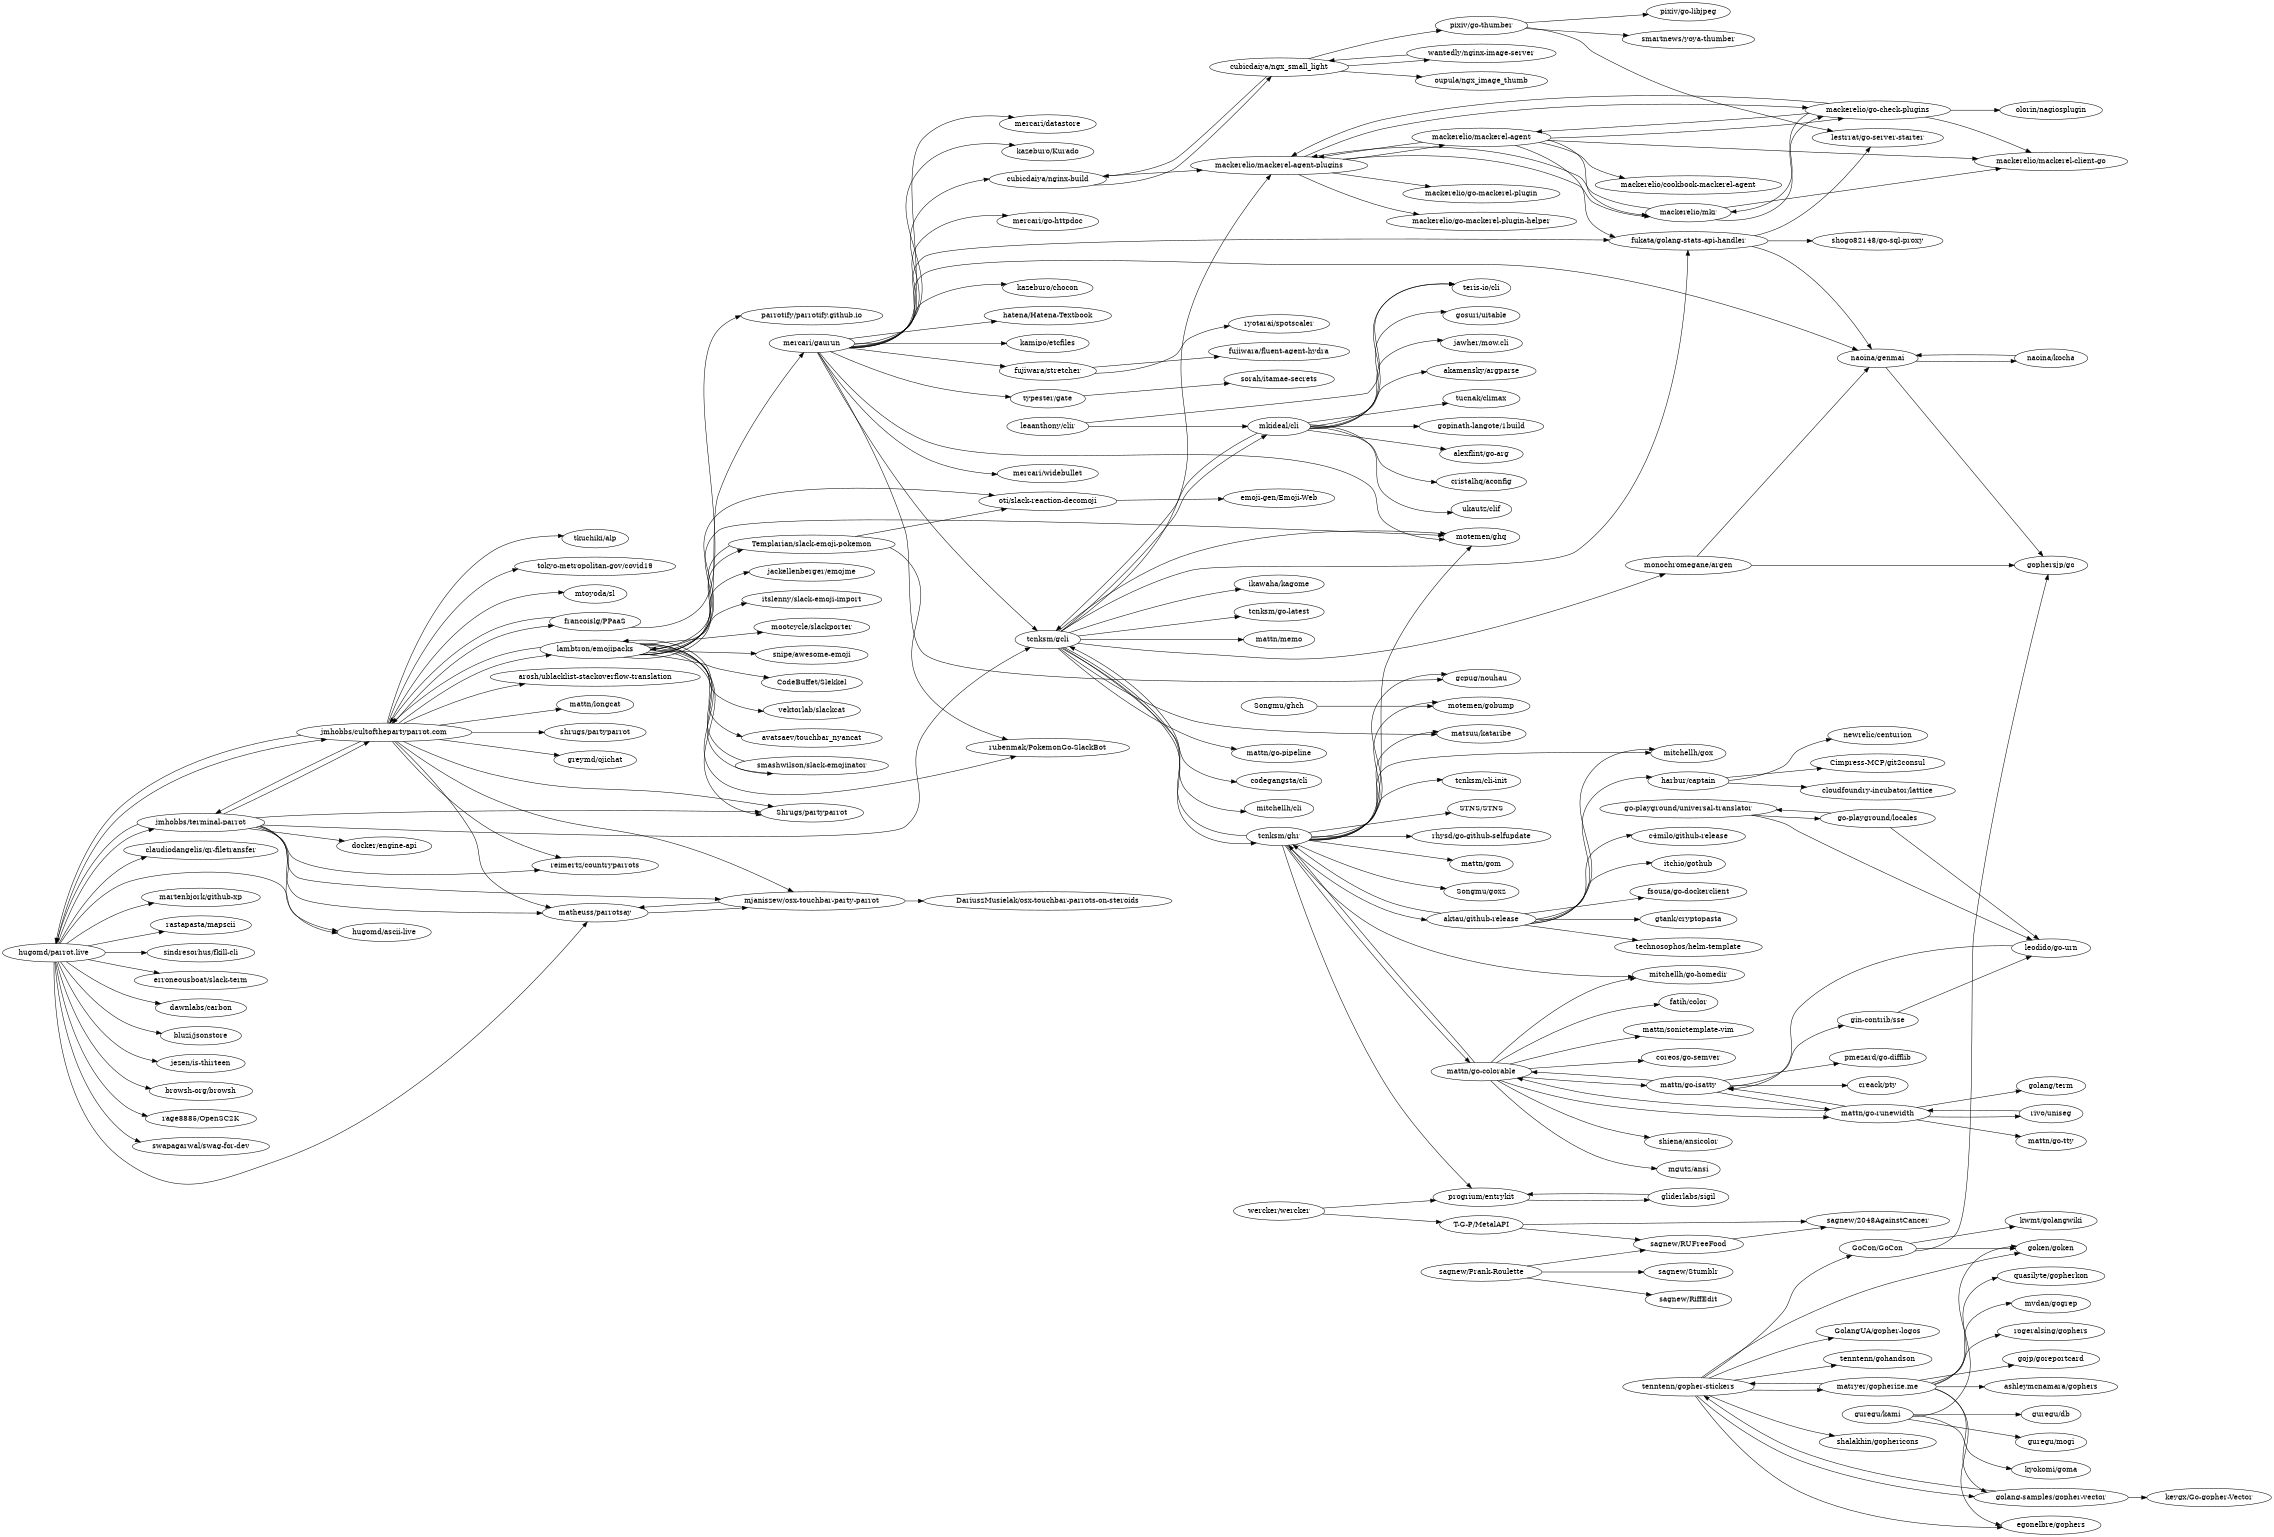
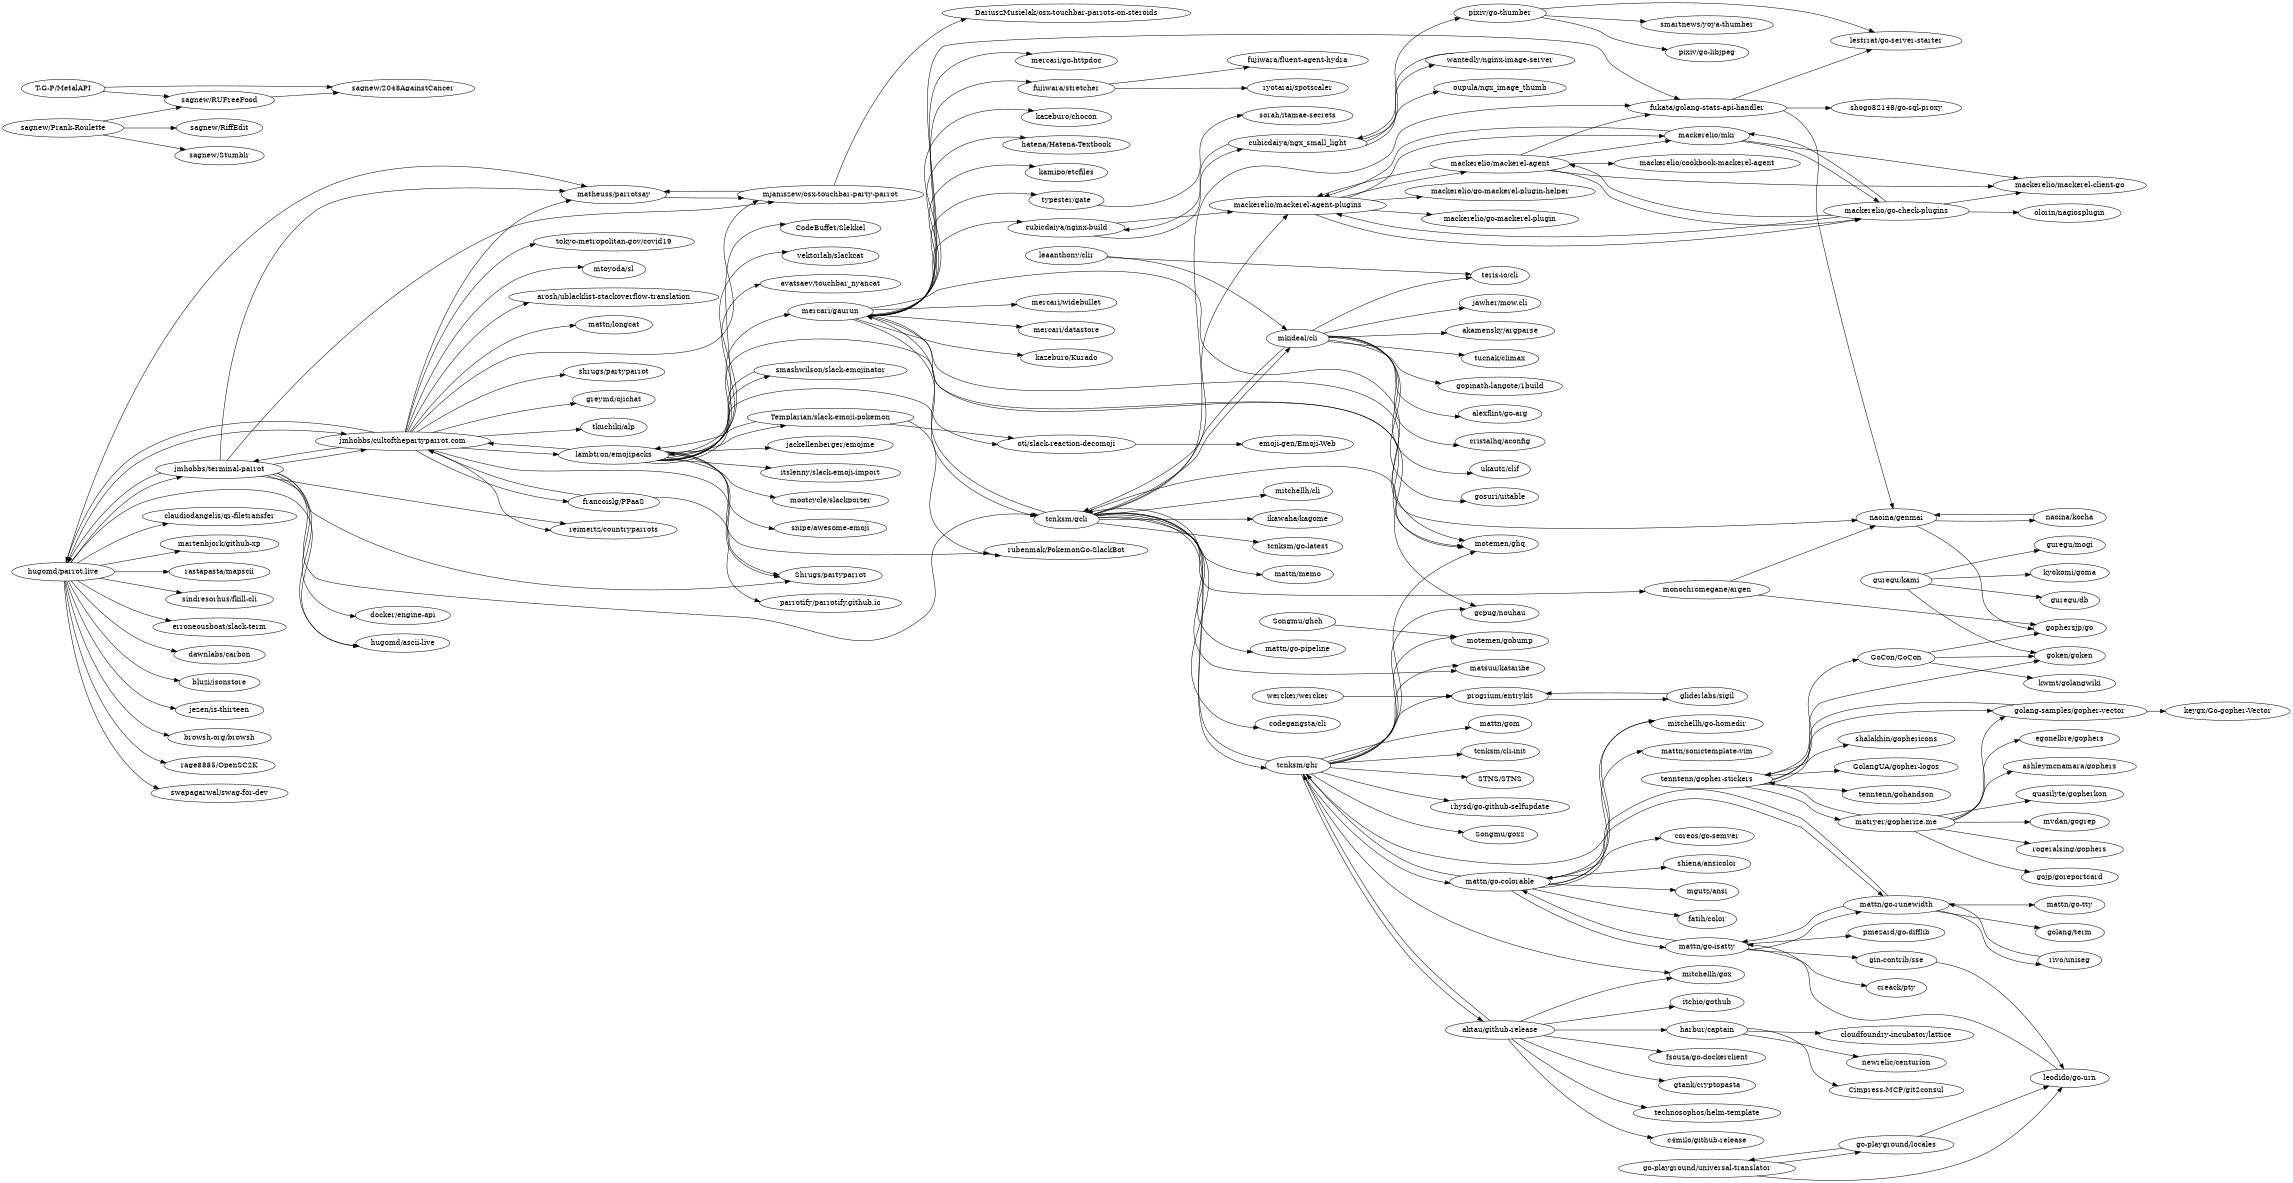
none -> (937, 445)
(1379, 1218) -> none
(1827, 1503) -> none
